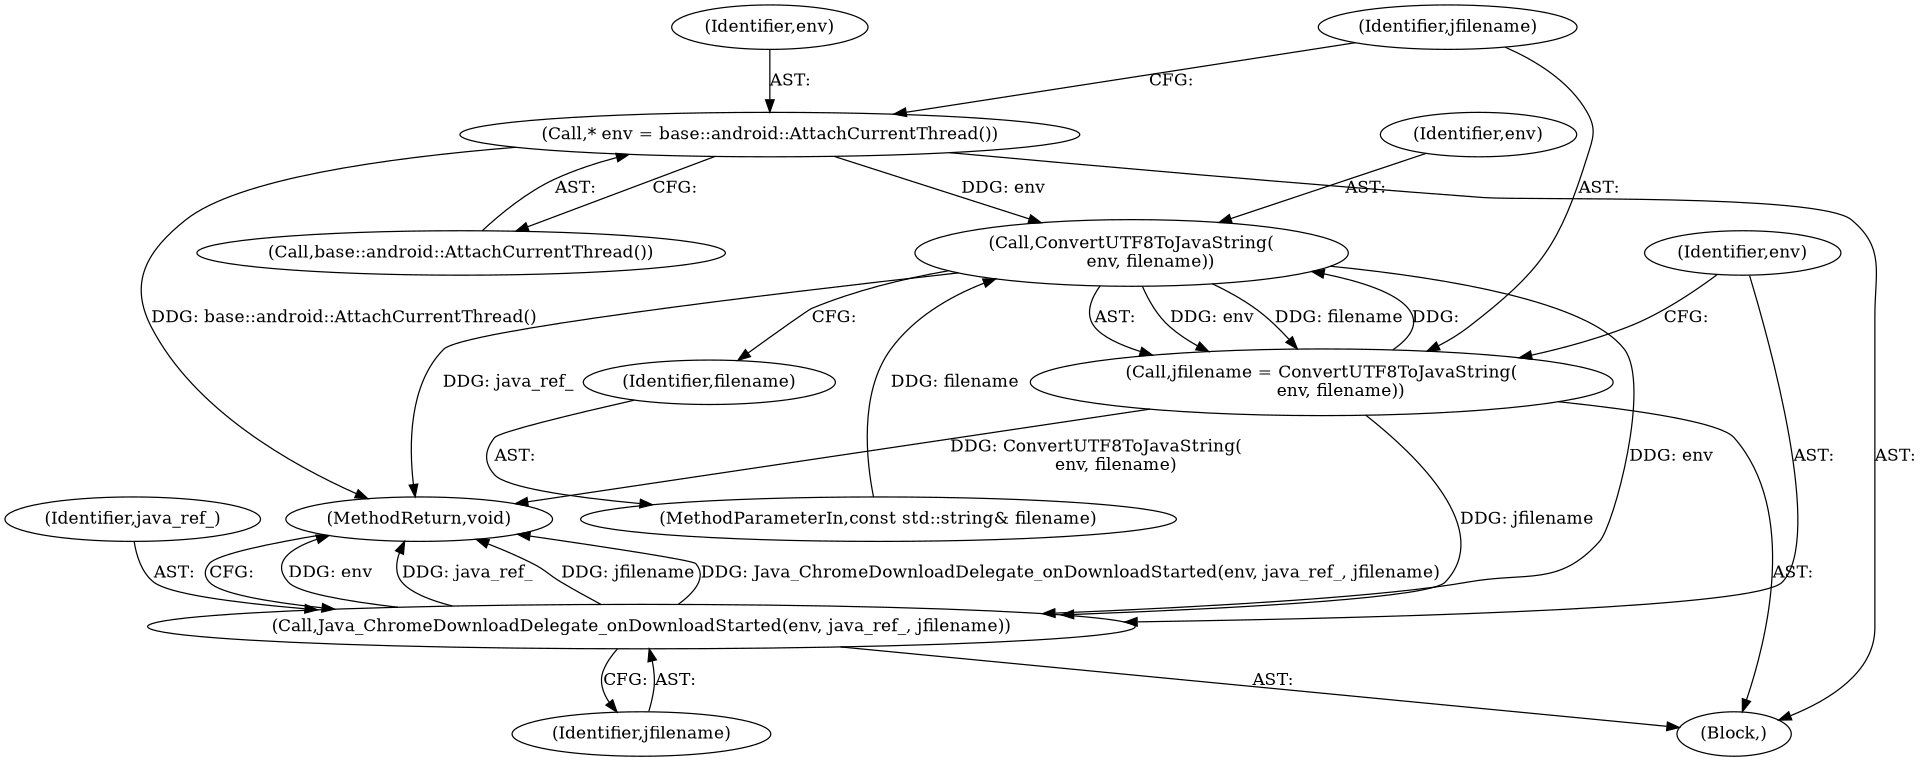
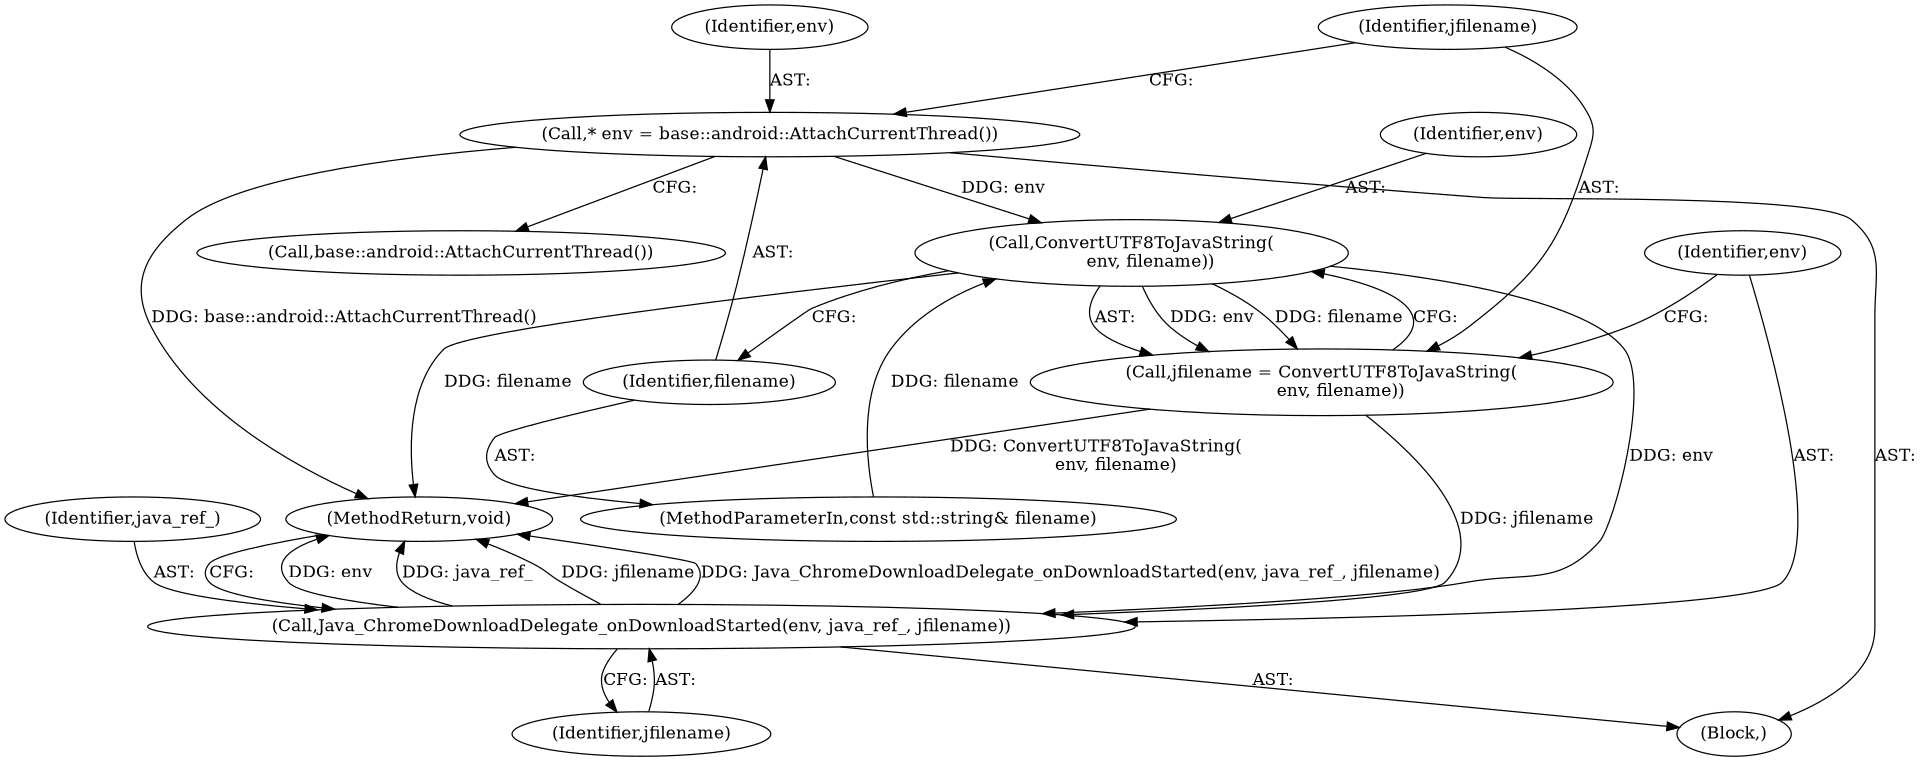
(544, 185) -> (742, 265)
(1438, 318) -> (1438, 318)
(508, 382) -> (508, 382)
(1758, 478) -> none
